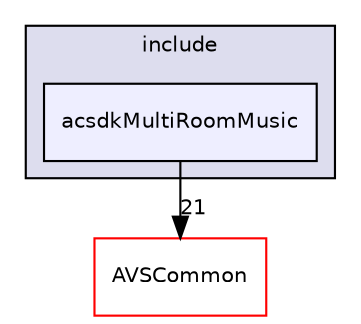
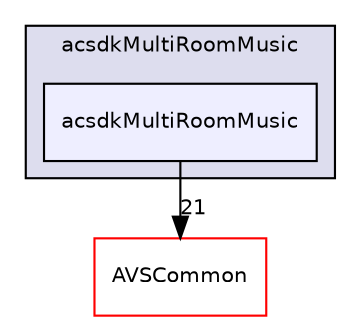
(180, 46) -> (180, 46)
